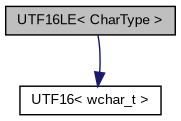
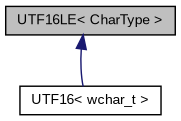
(100, 54) -> (81, 68)
